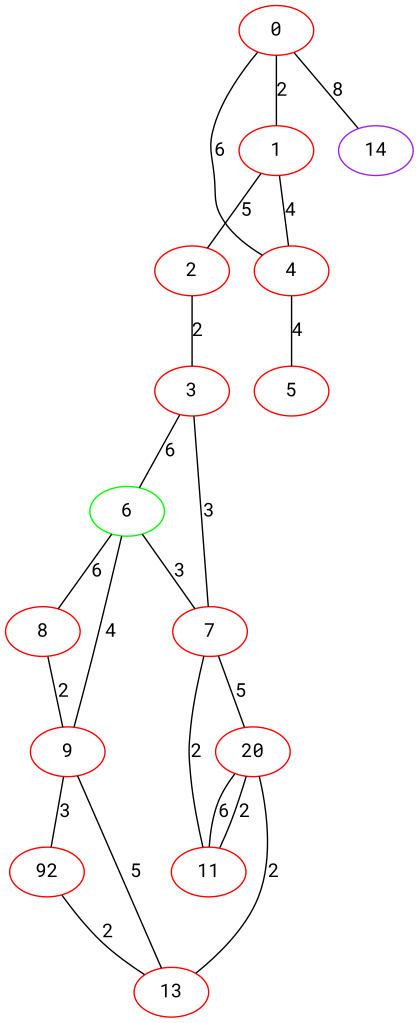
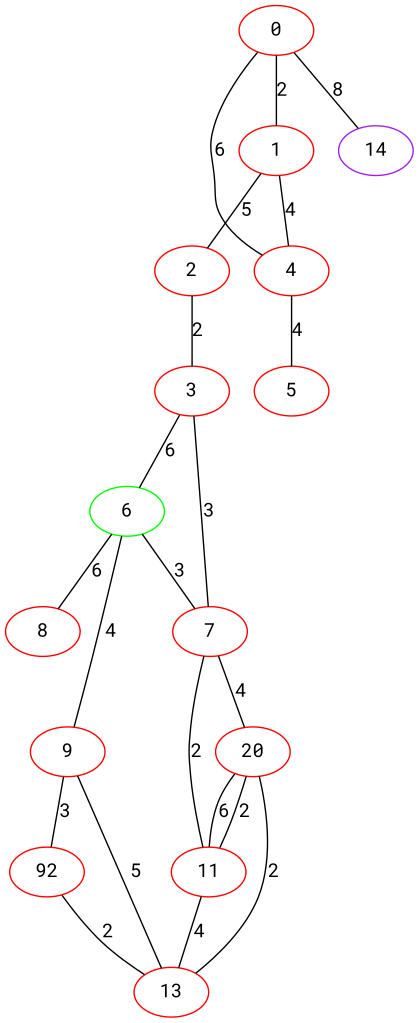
(55, 692) -> none
(241, 692) -> (241, 692)
none -> (190, 932)
